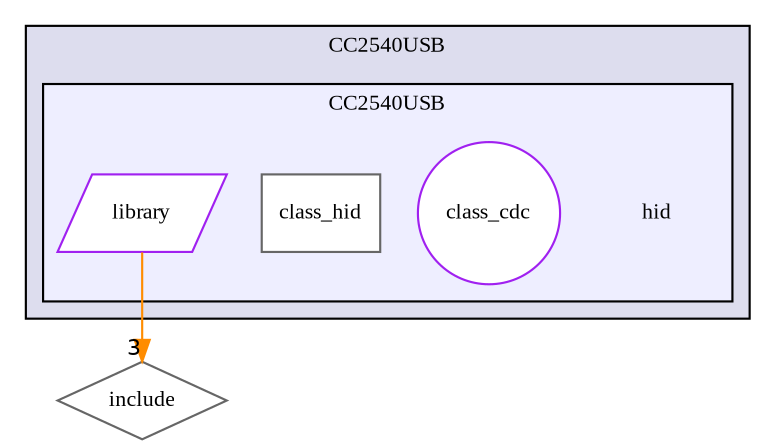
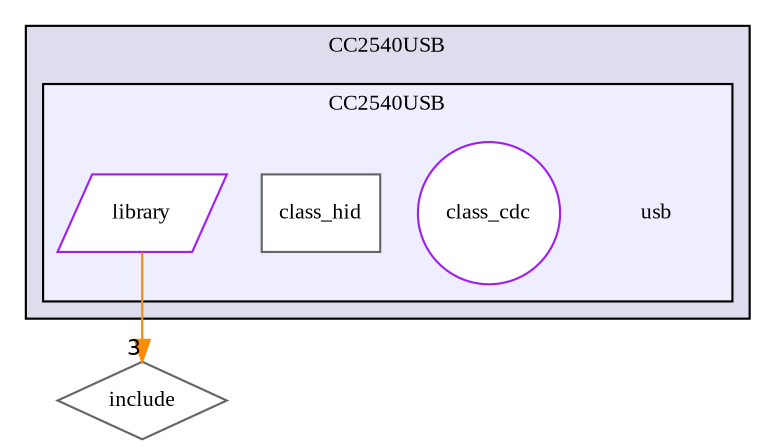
(657, 213) -> (657, 213)
